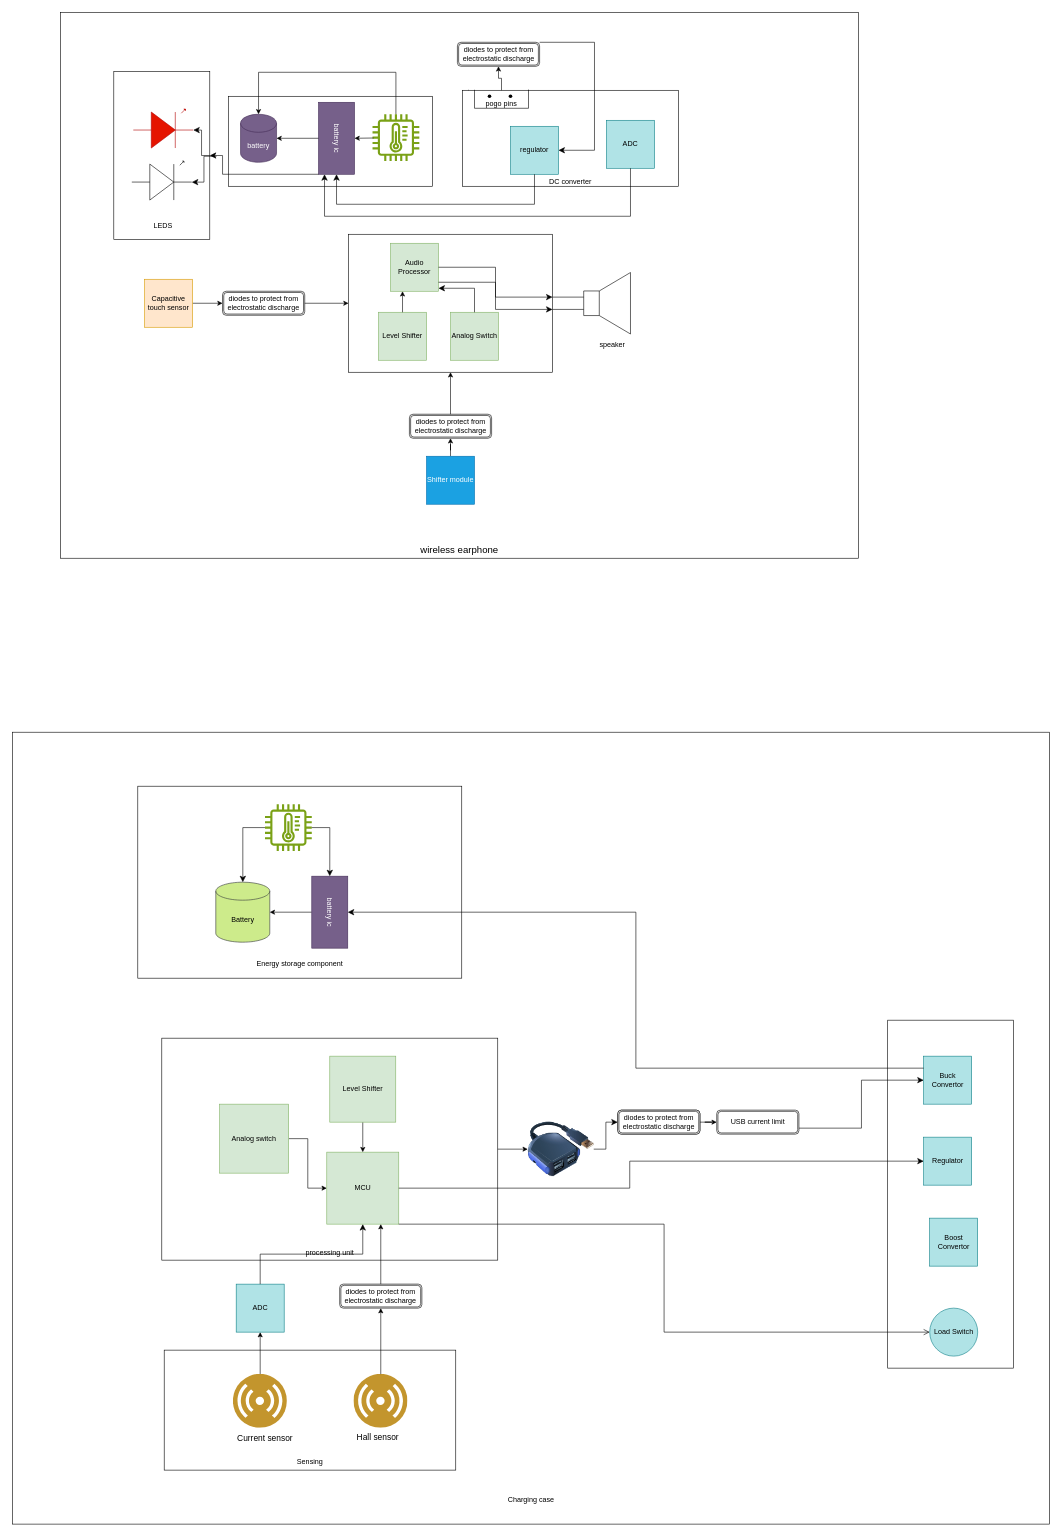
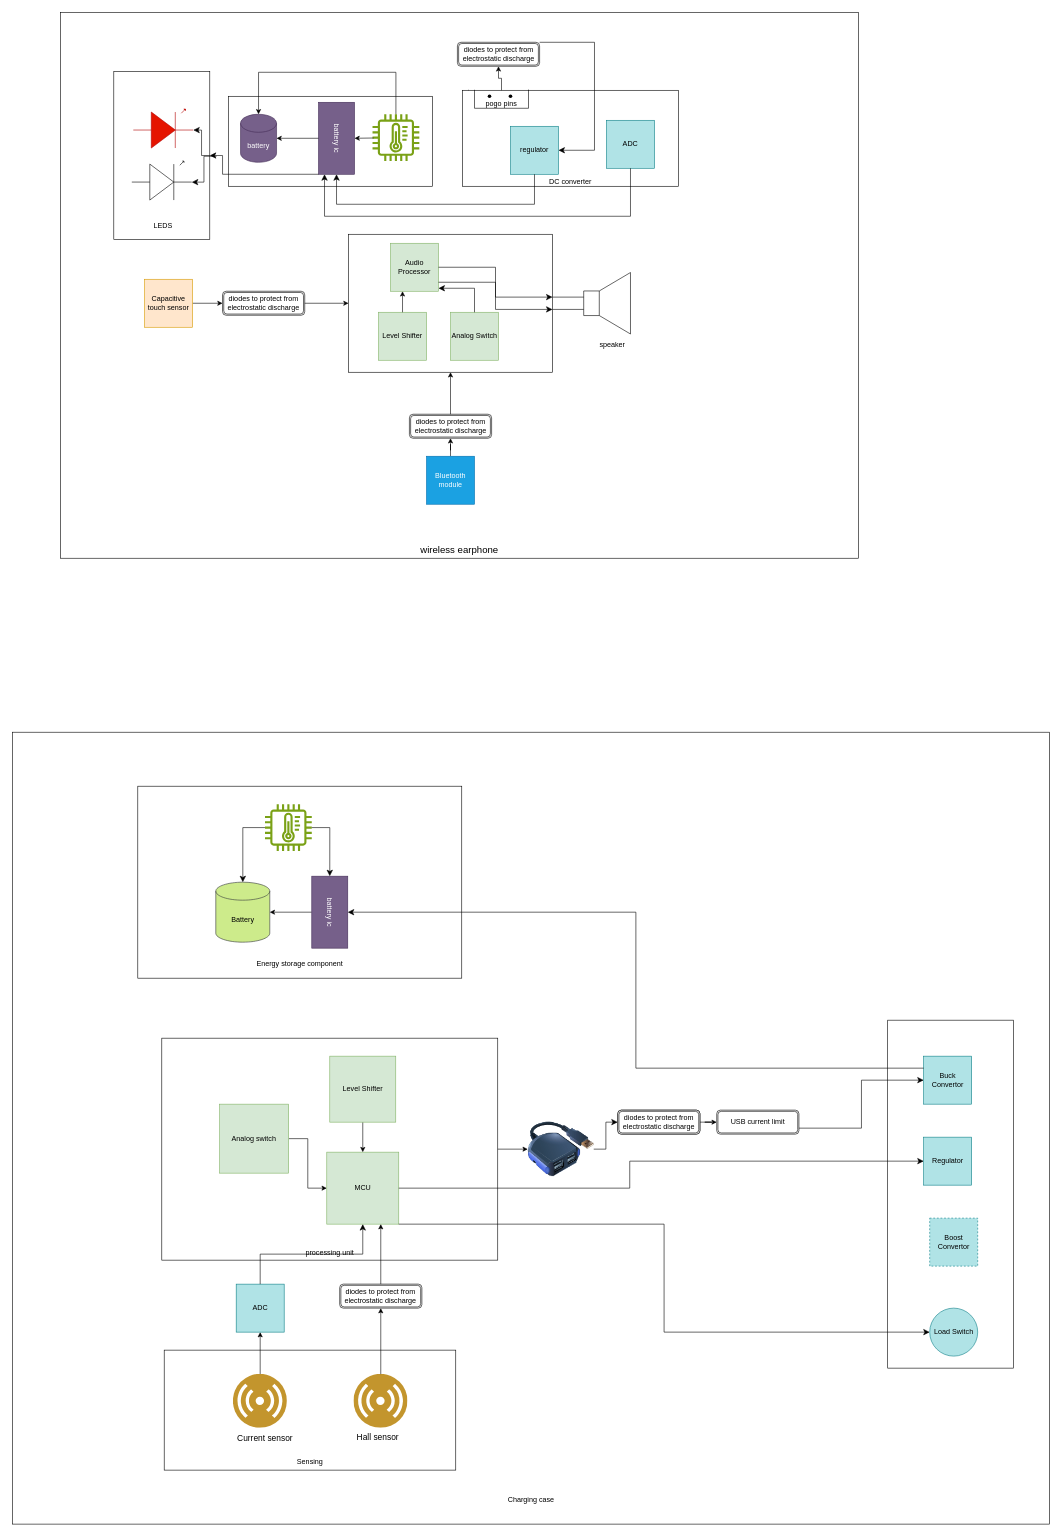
(450, 480) -> (450, 480)
(954, 1242) -> (954, 1242)
(925, 1332) -> (923, 1332)
